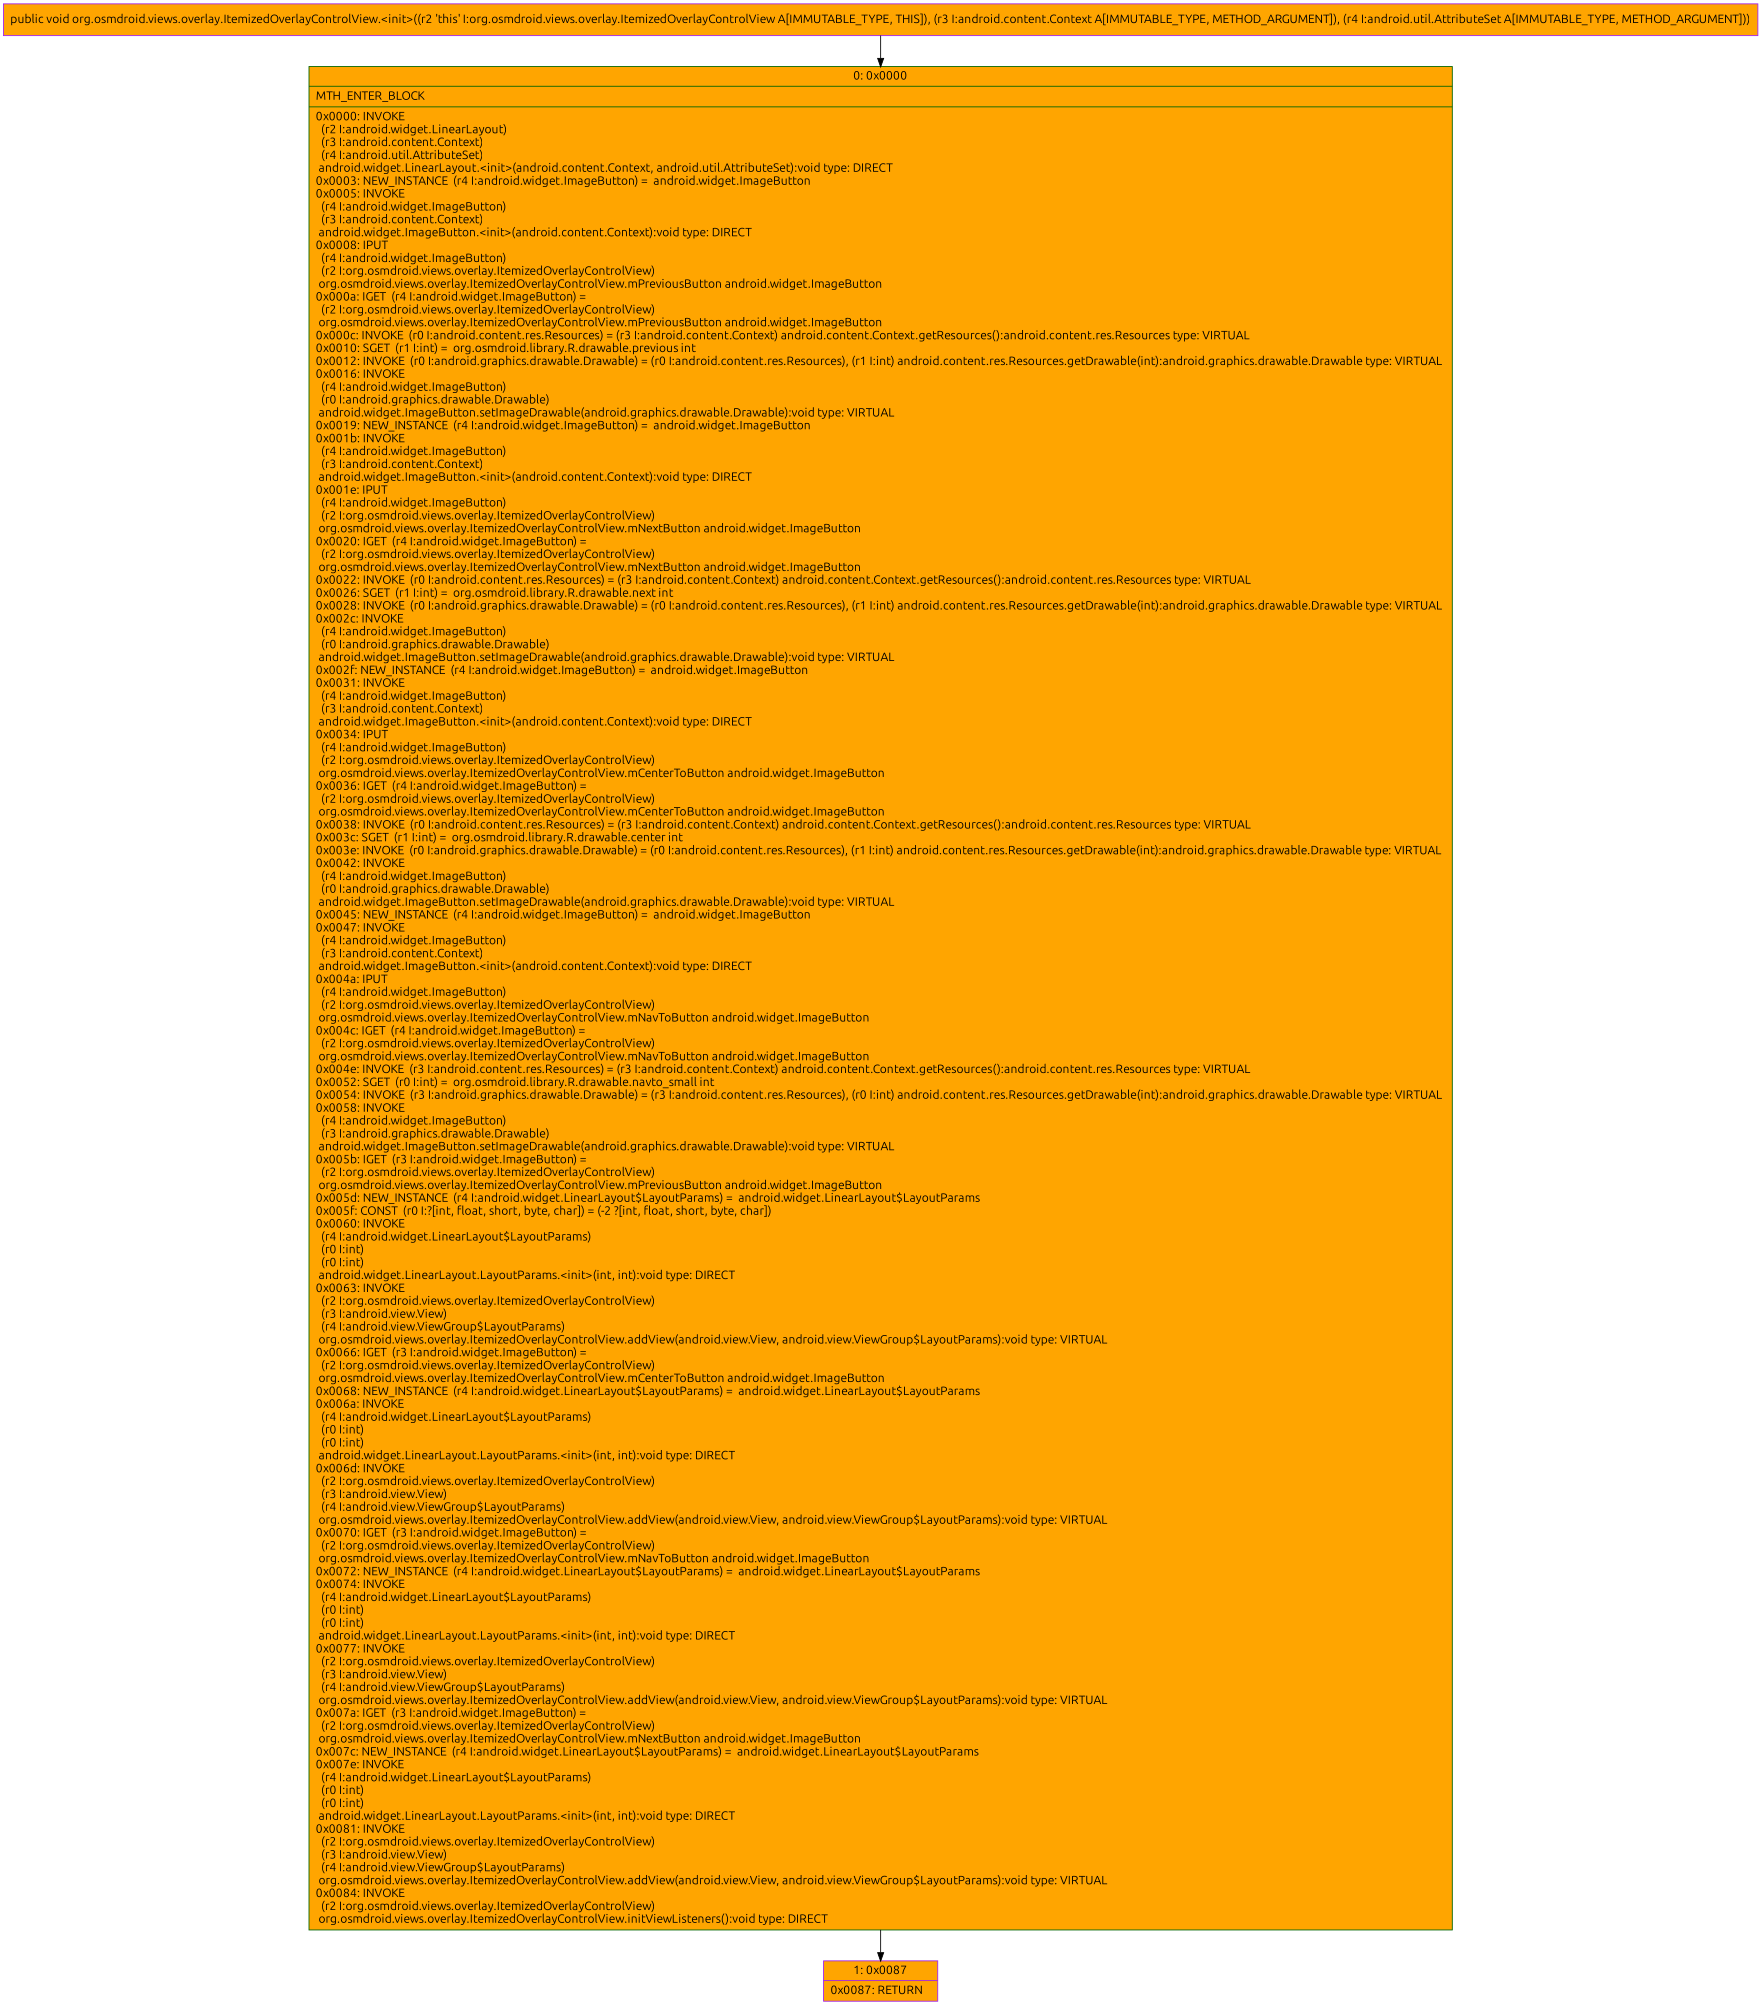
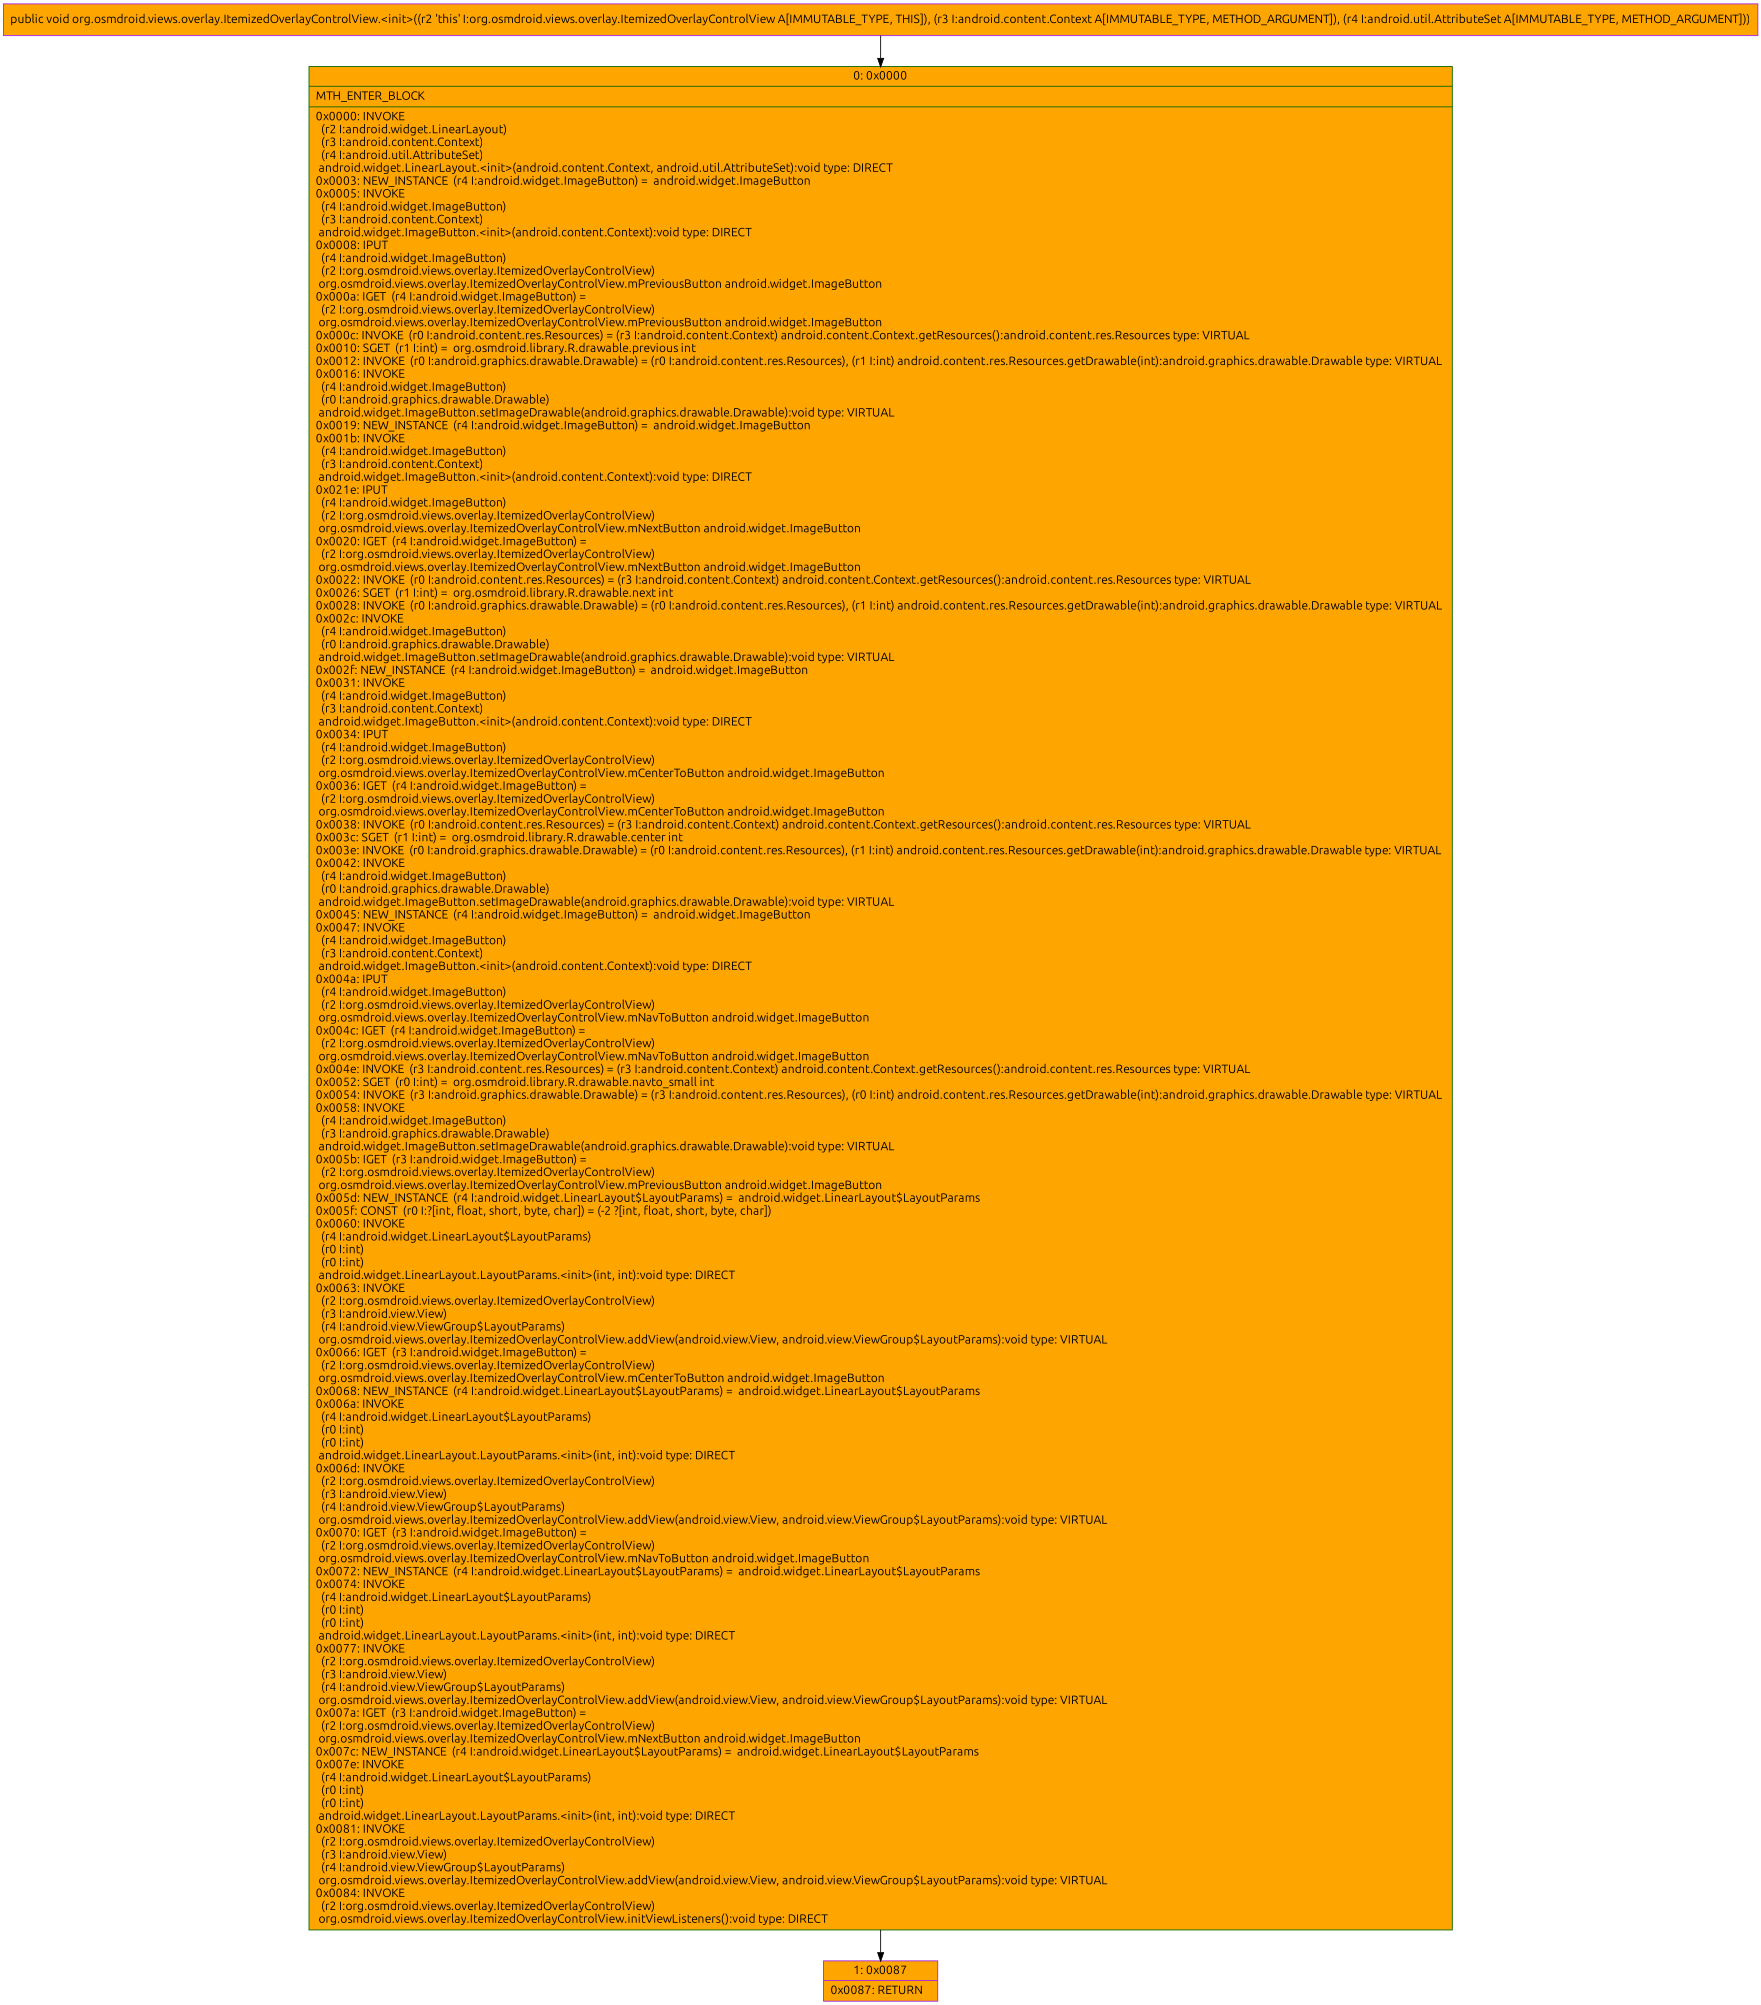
(354, 490) -> (354, 490)
